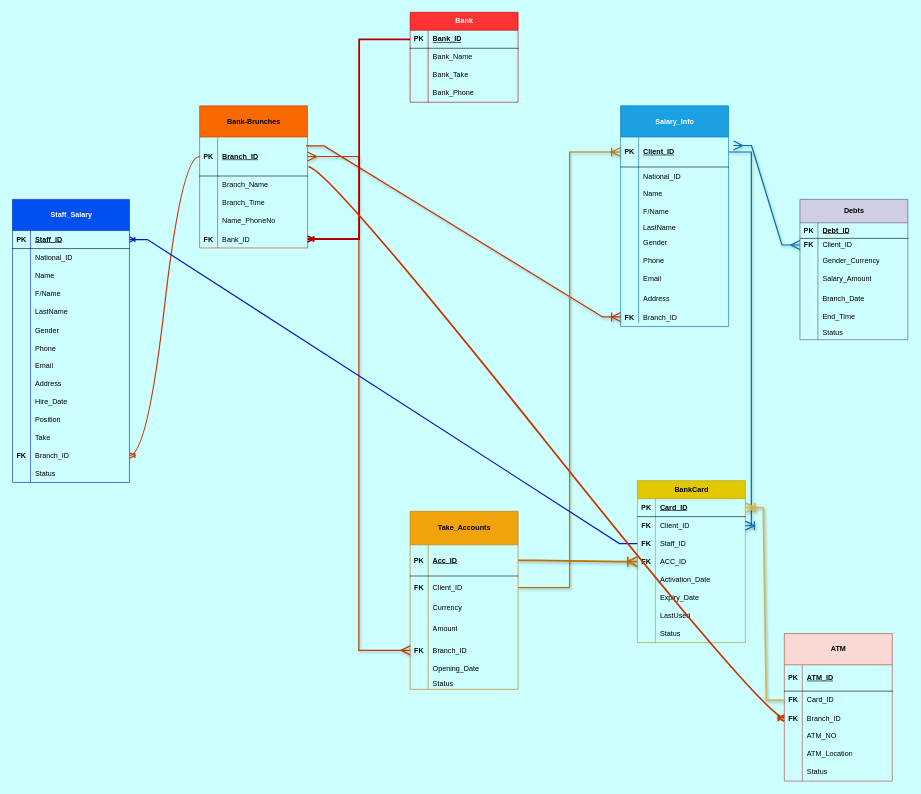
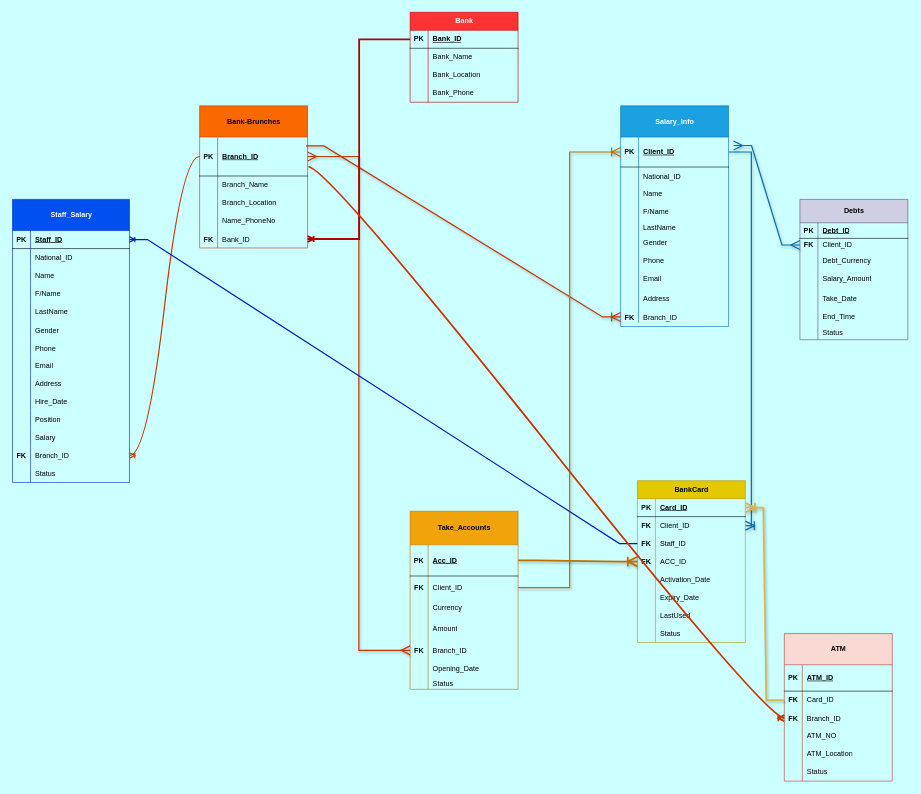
(451, 75) -> (458, 75)
(244, 203) -> (252, 203)
(853, 261) -> (849, 261)
(845, 299) -> (841, 299)
(43, 438) -> (46, 438)
